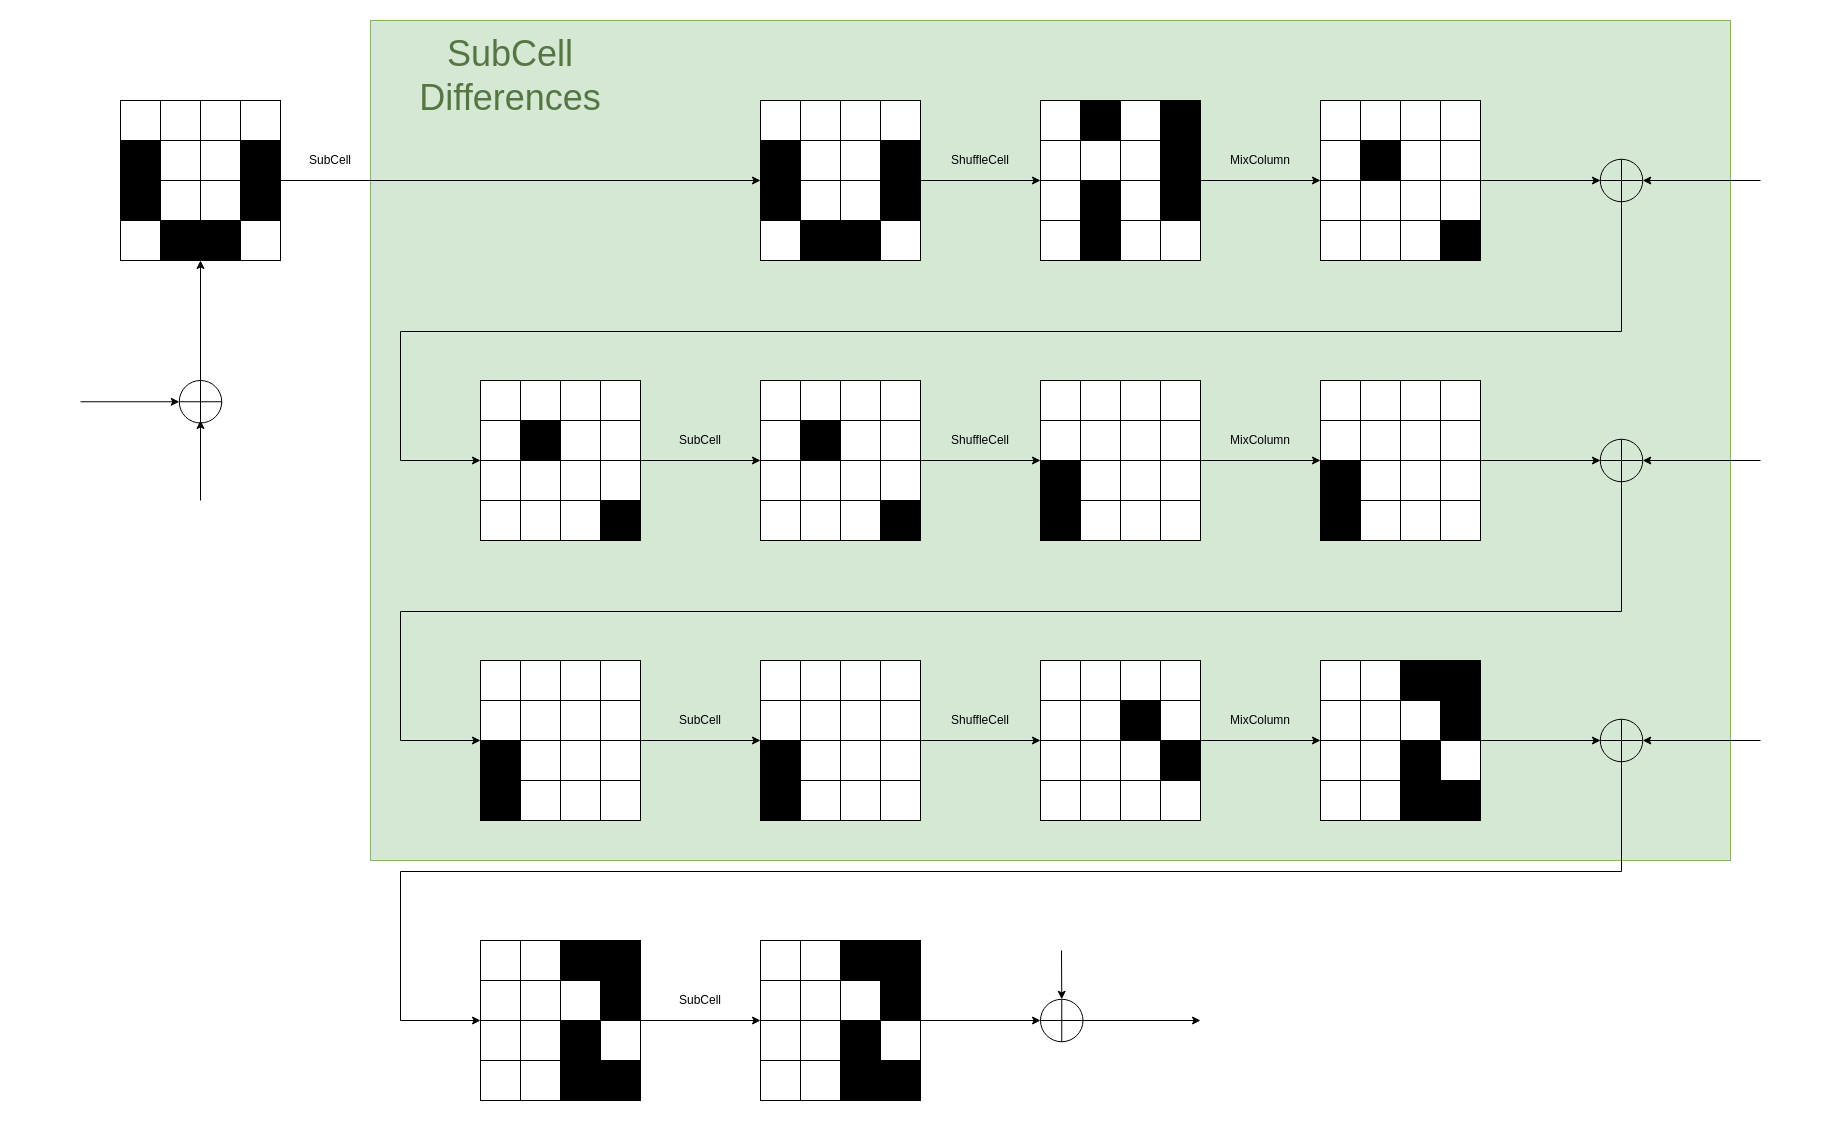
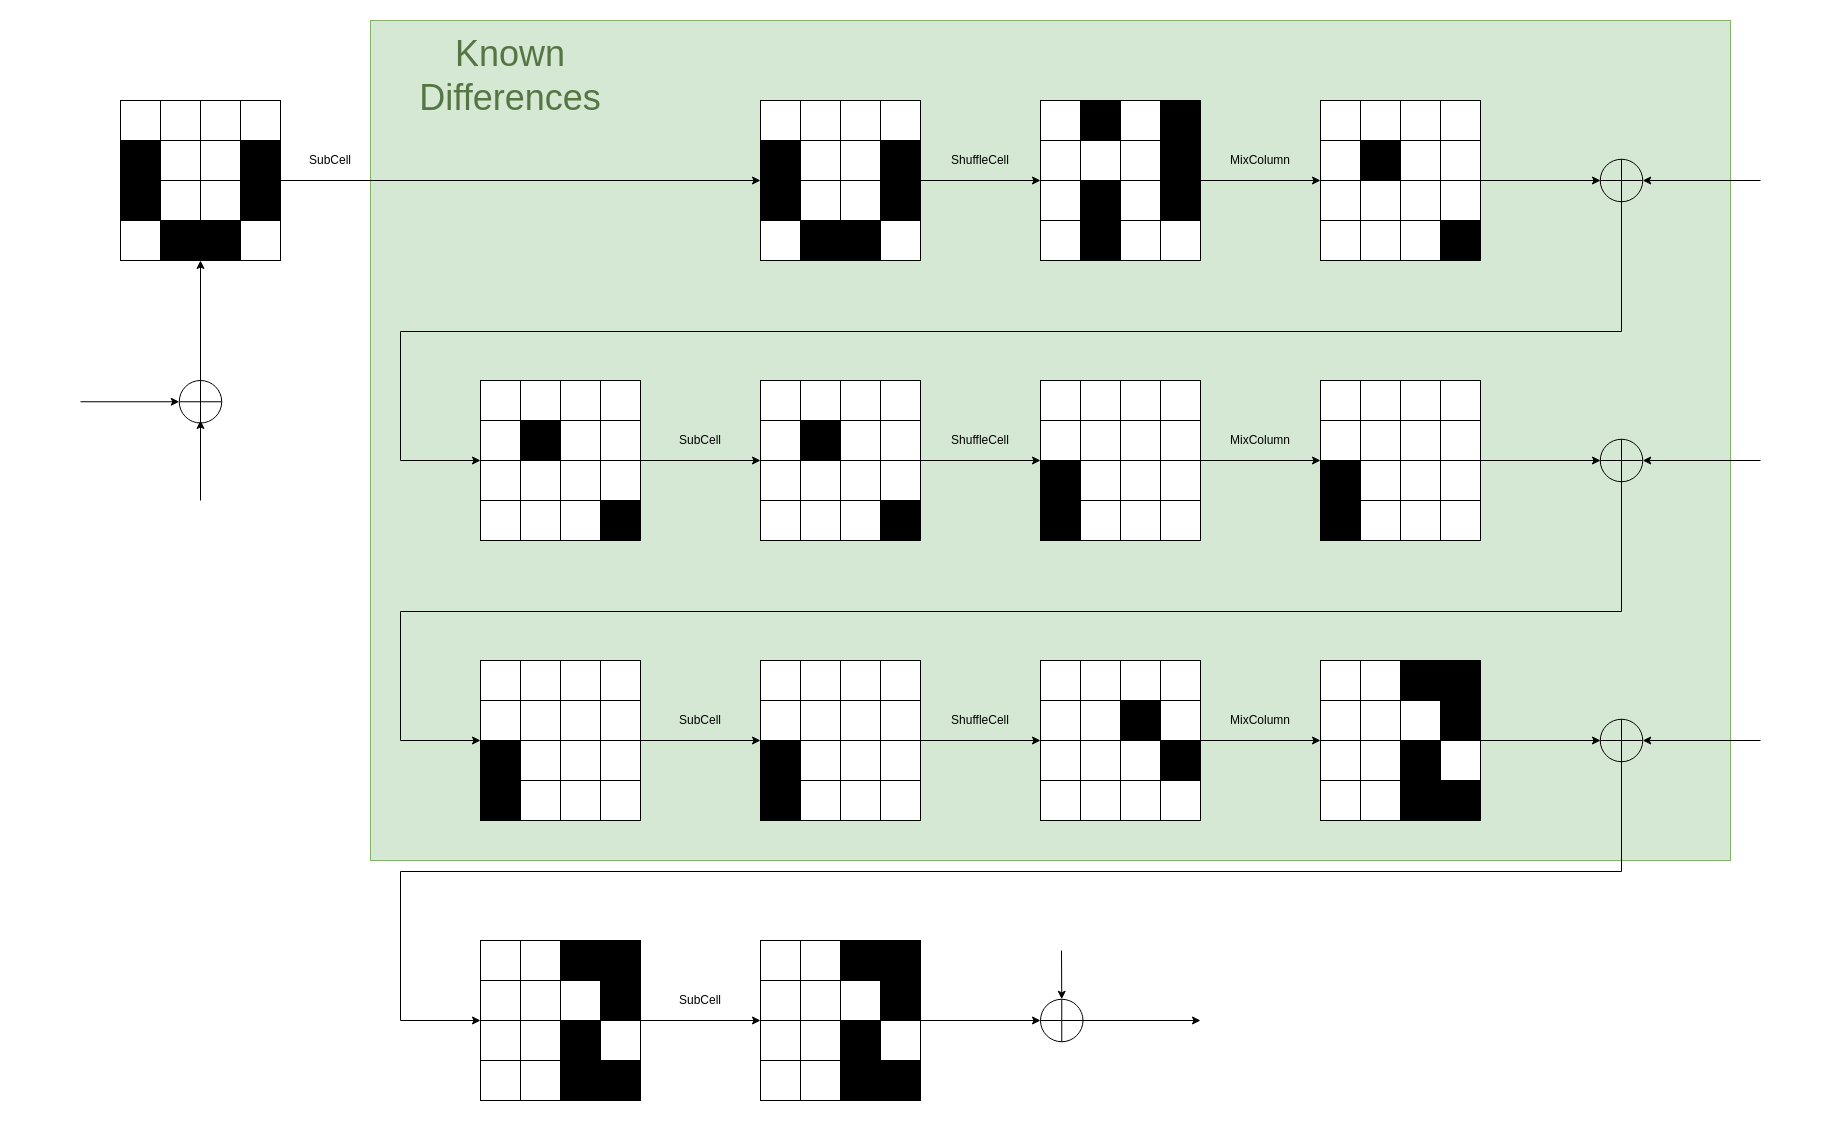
(511, 76) -> (511, 76)
